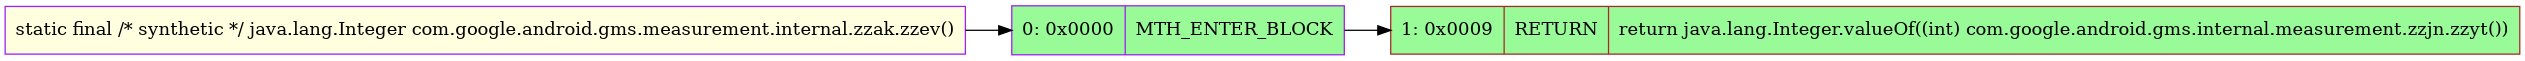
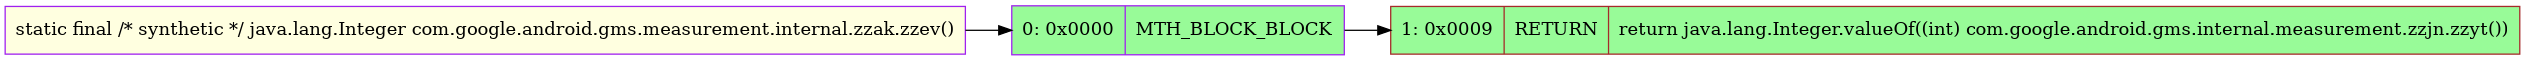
(1235, 30) -> (1234, 30)
